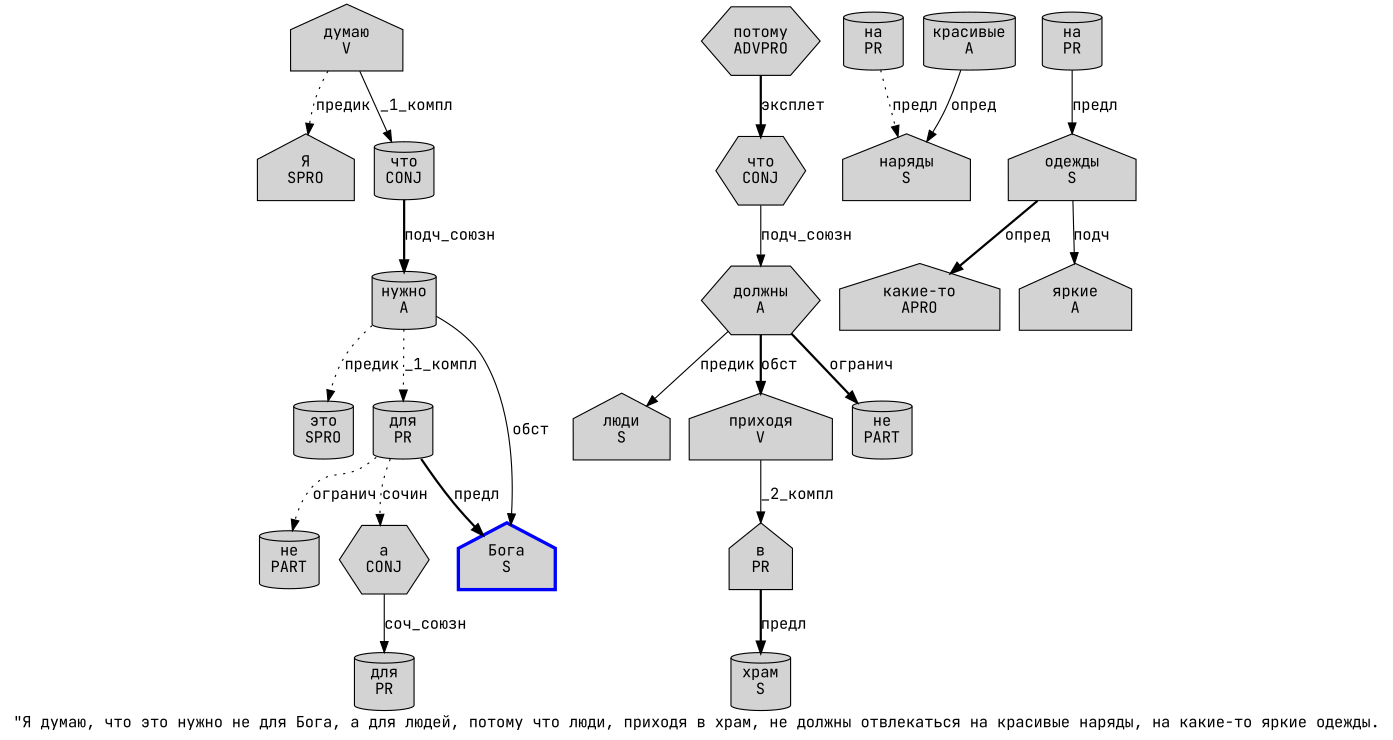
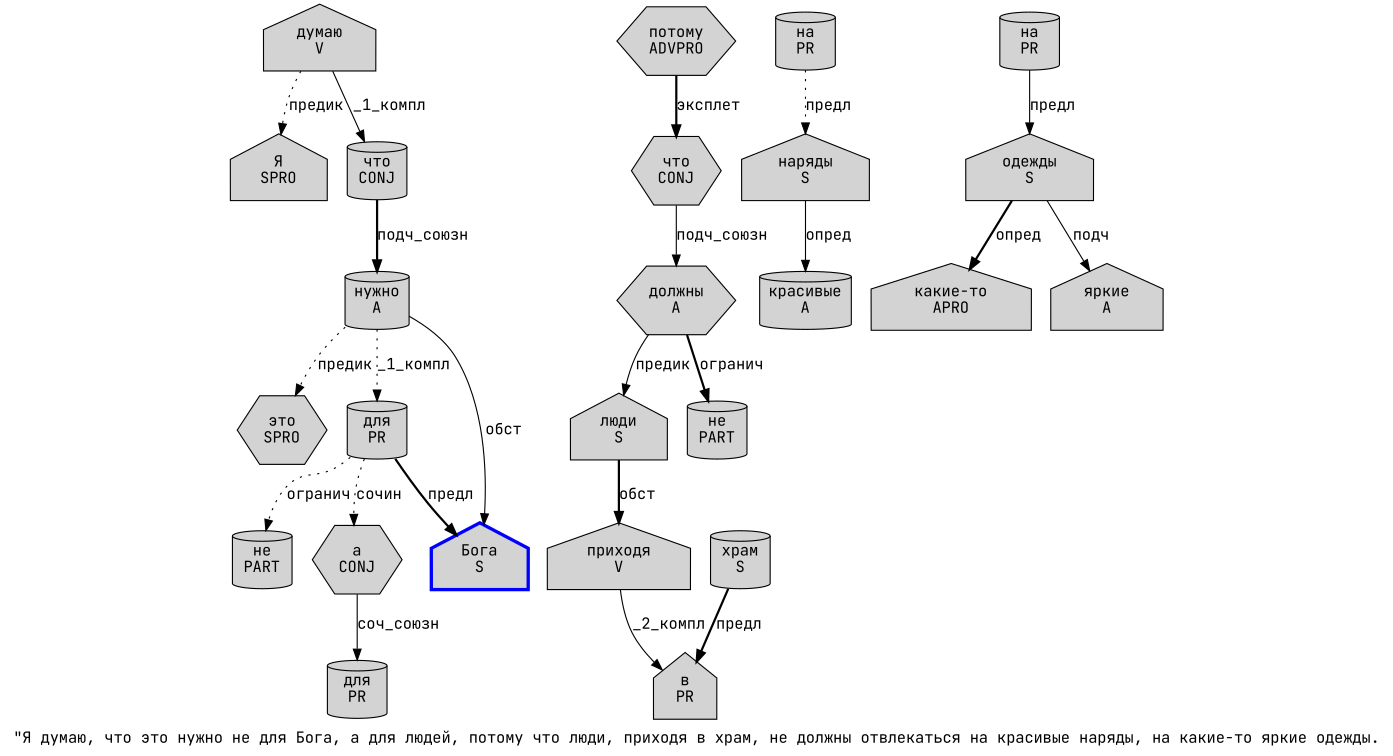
(949, 102) -> (805, 230)
(761, 358) -> (619, 486)
(324, 430) -> (282, 430)
(761, 616) -> (715, 620)
